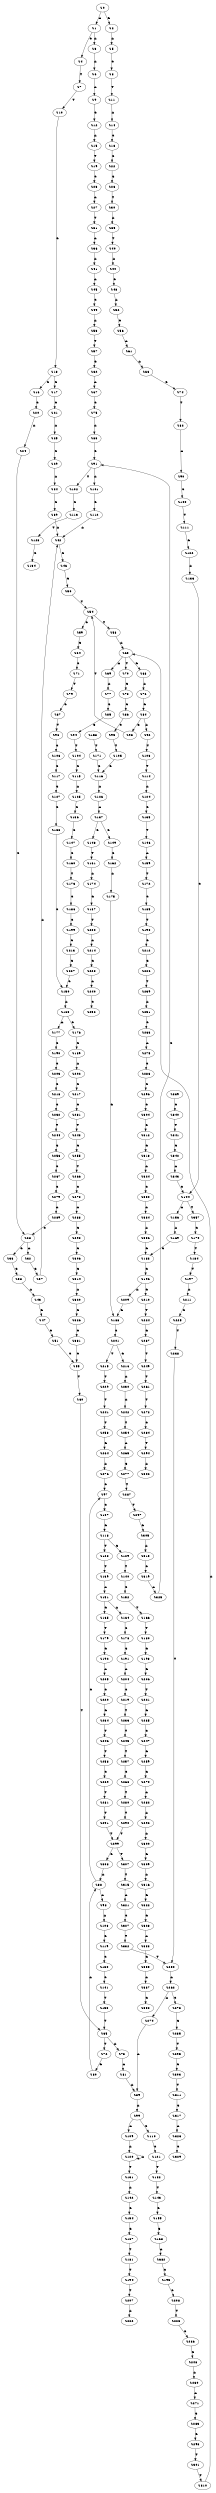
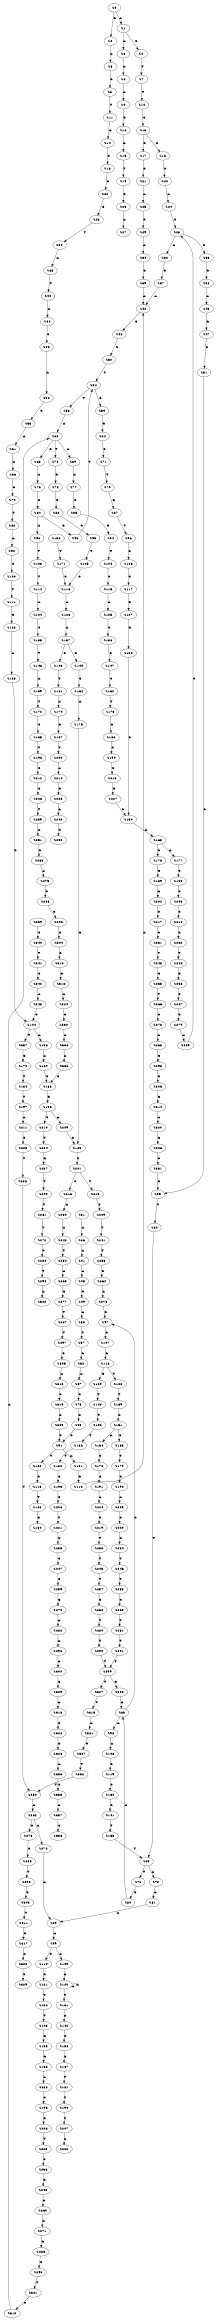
(94, 217) -> none
